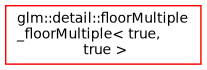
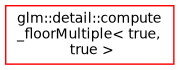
(103, 35) -> (90, 35)
